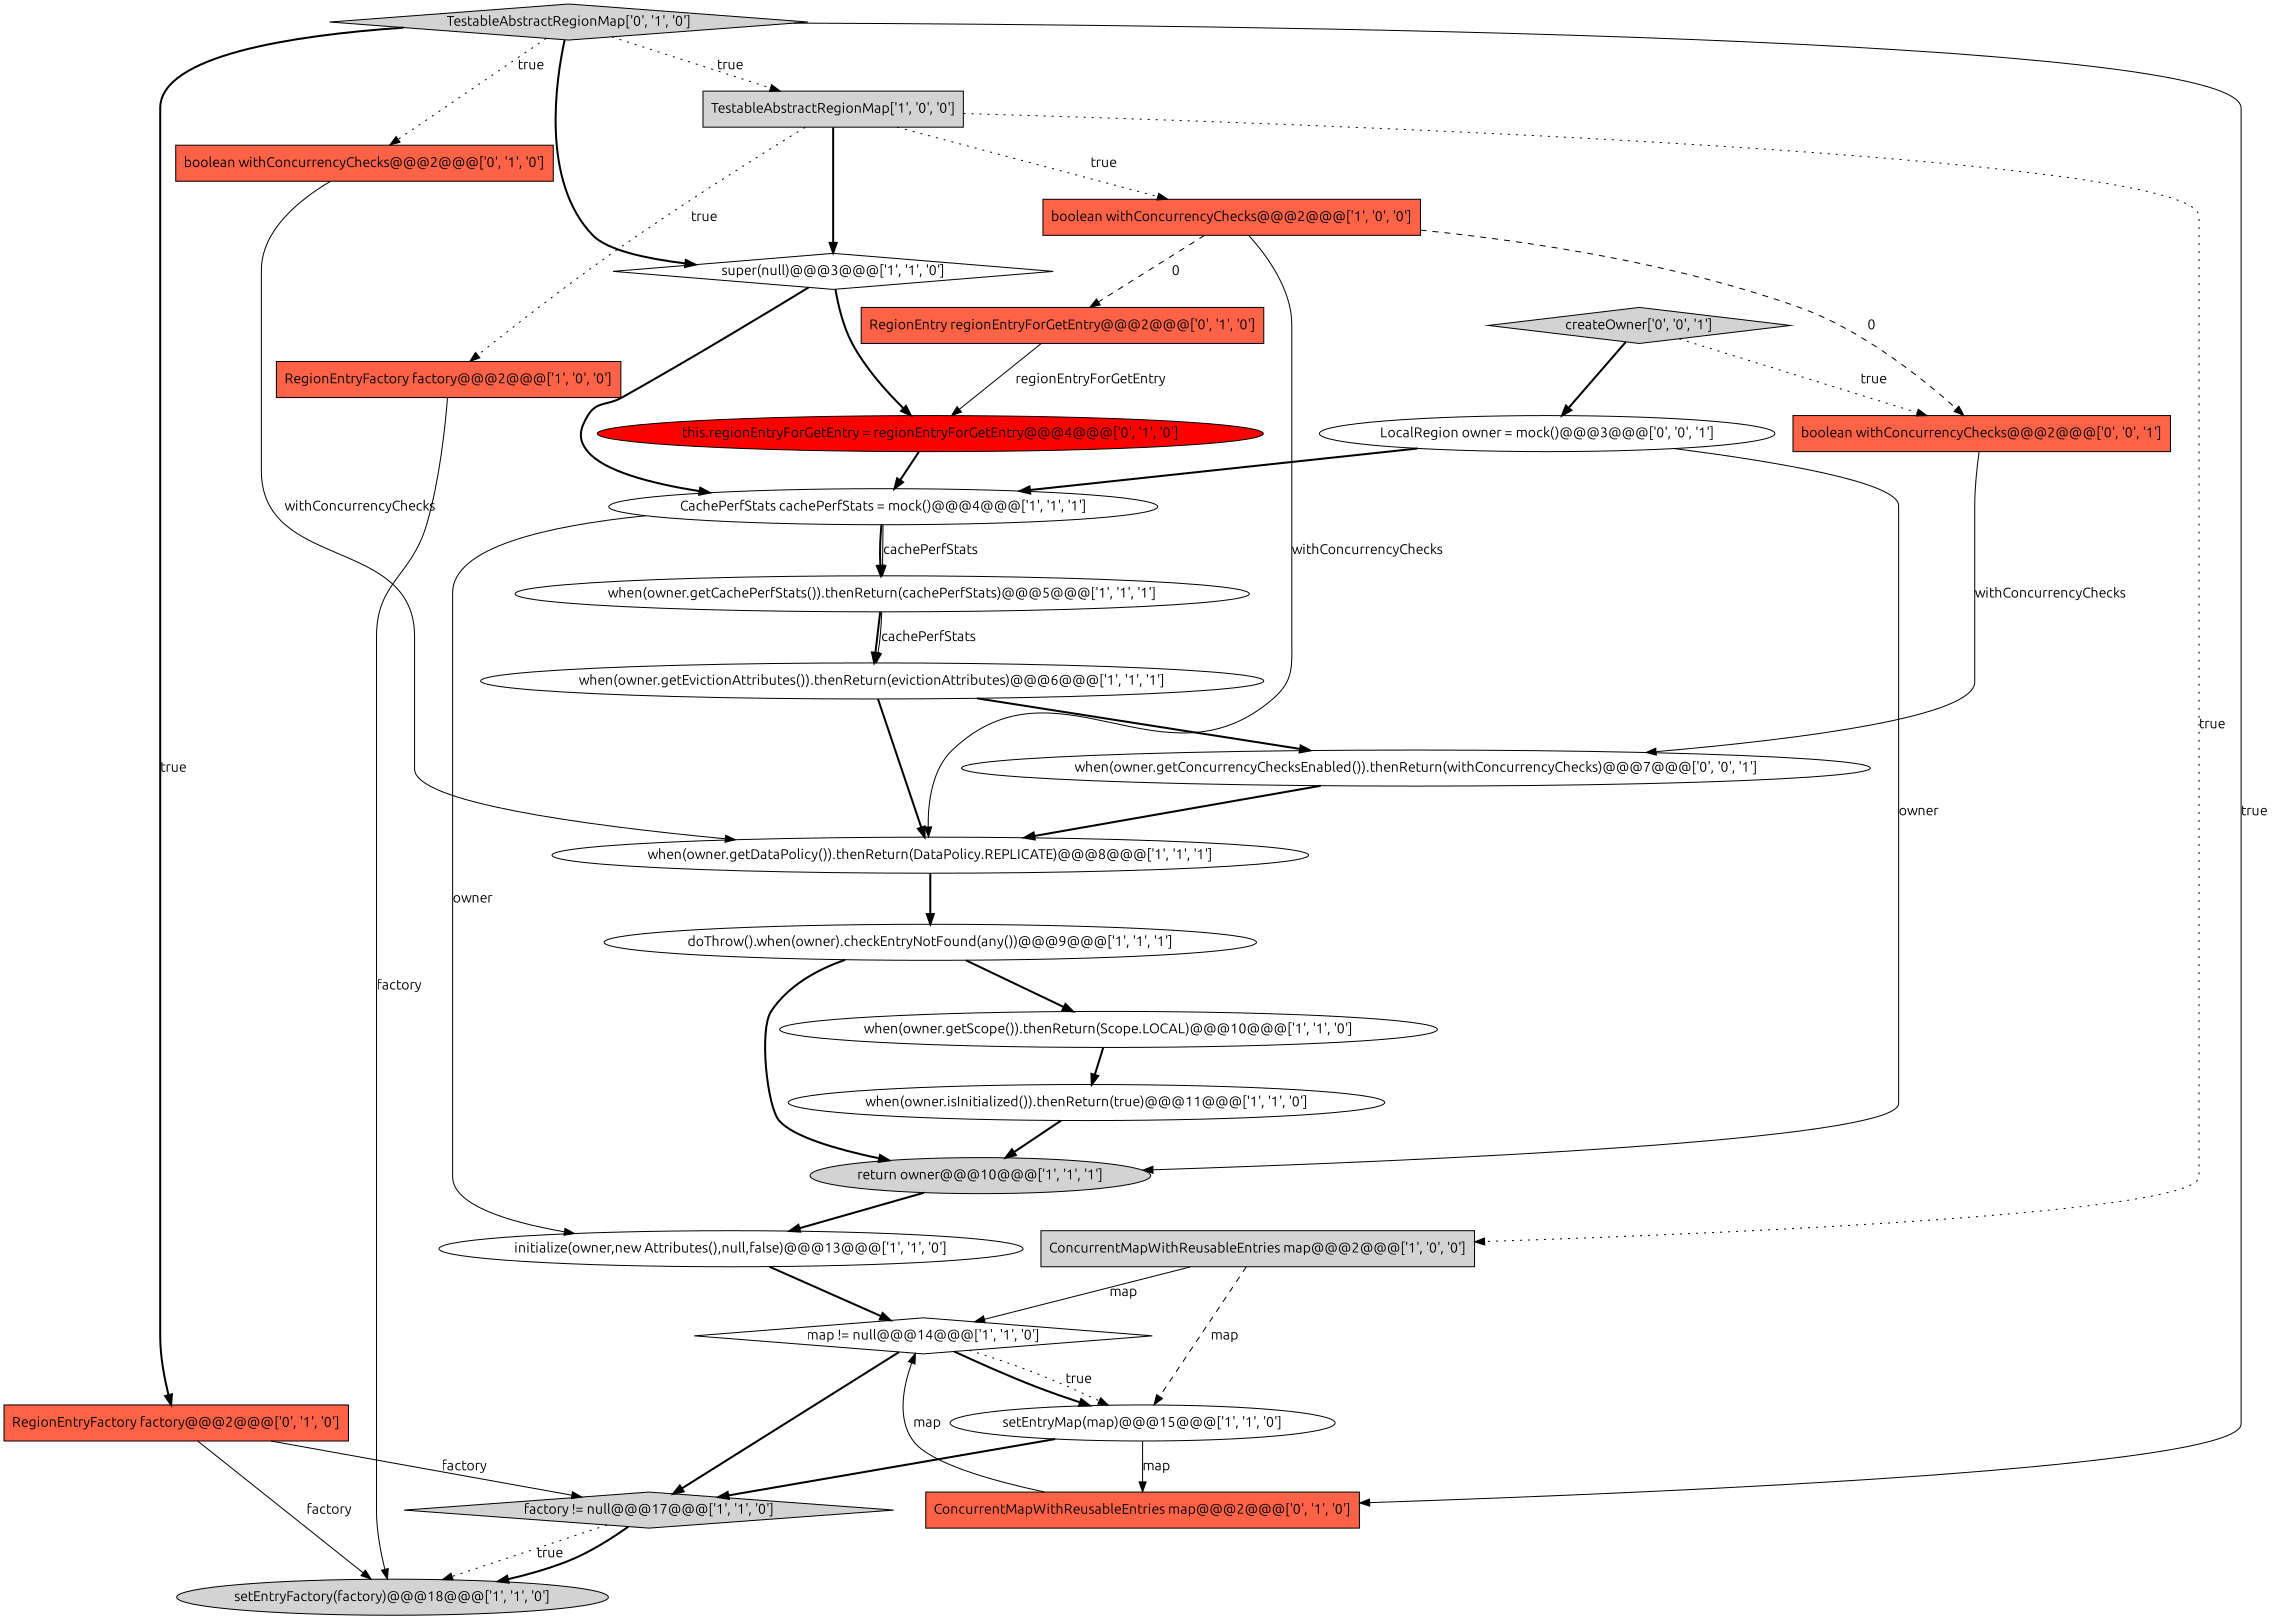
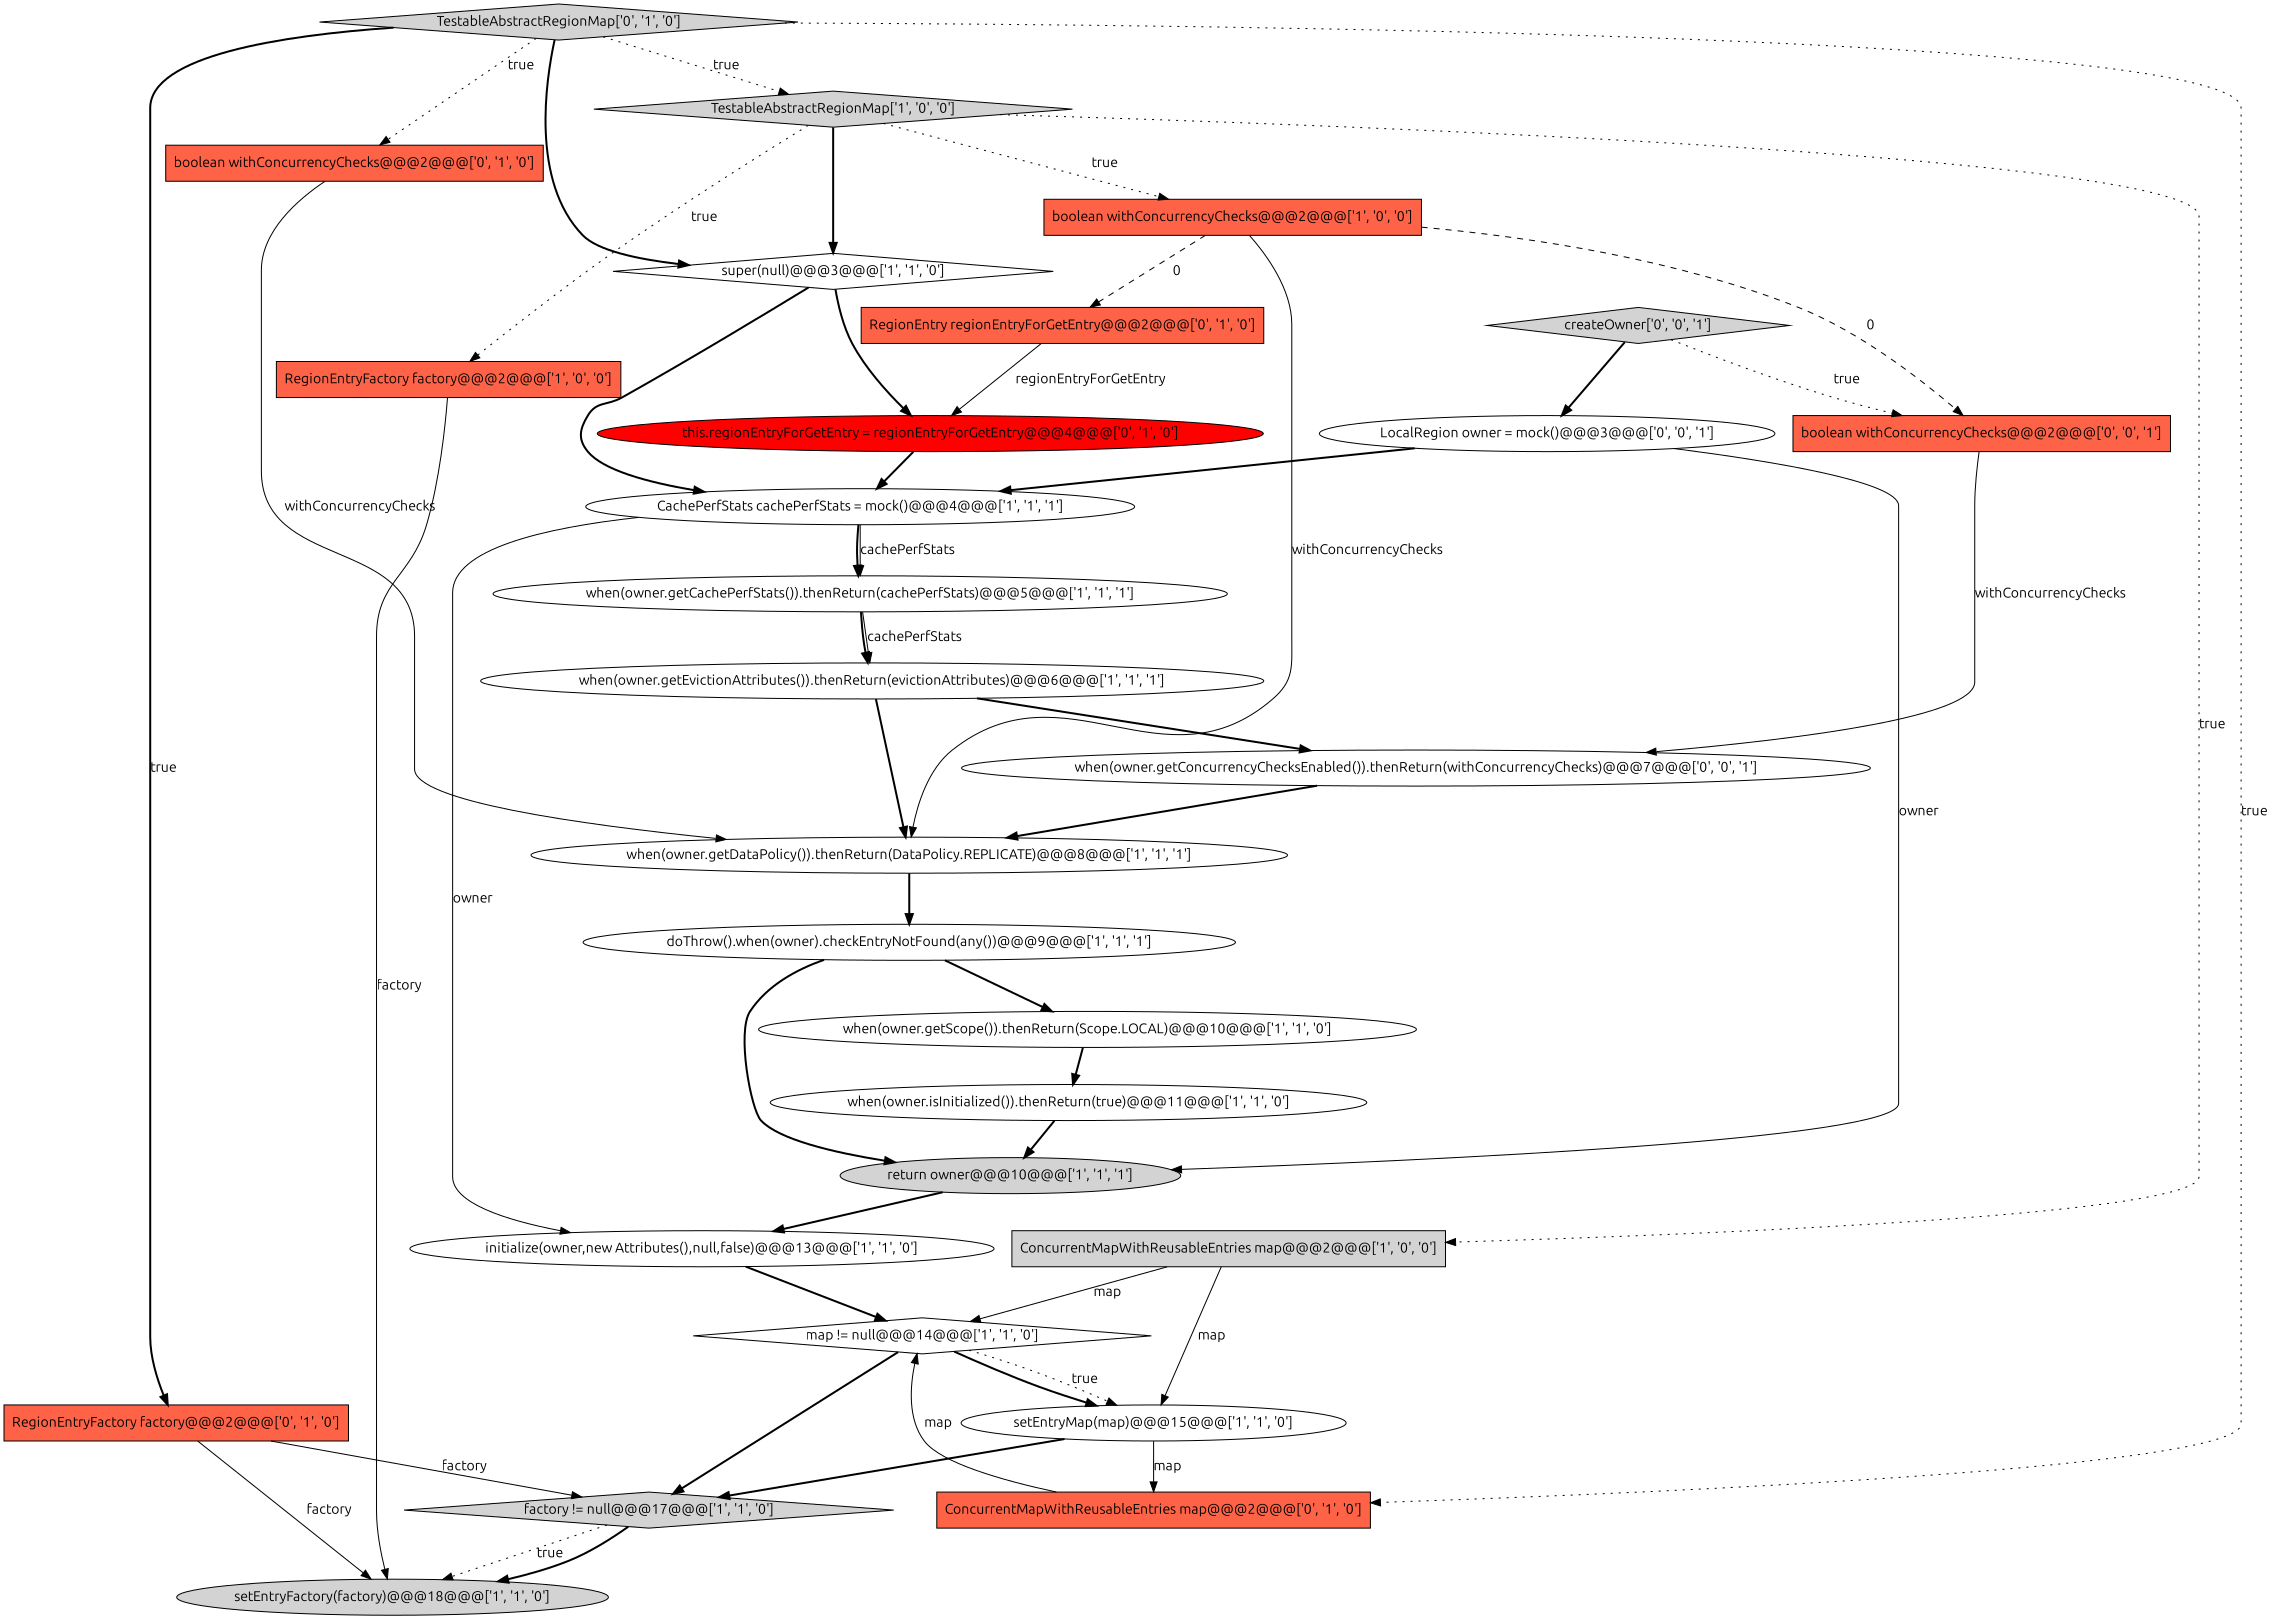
(833, 109) -> (833, 109)
(2241, 477) -> (2241, 467)
(1203, 1332) -> (1193, 1331)
